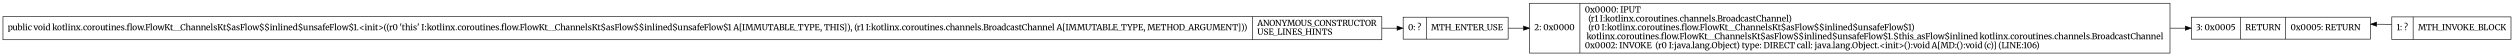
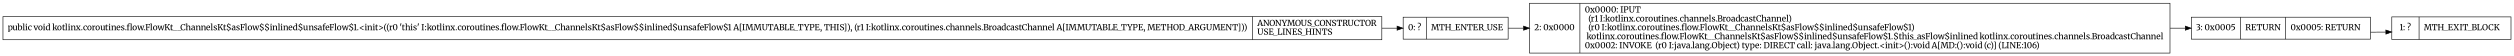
(2384, 24) -> (2378, 32)
(2462, 28) -> (2462, 28)
